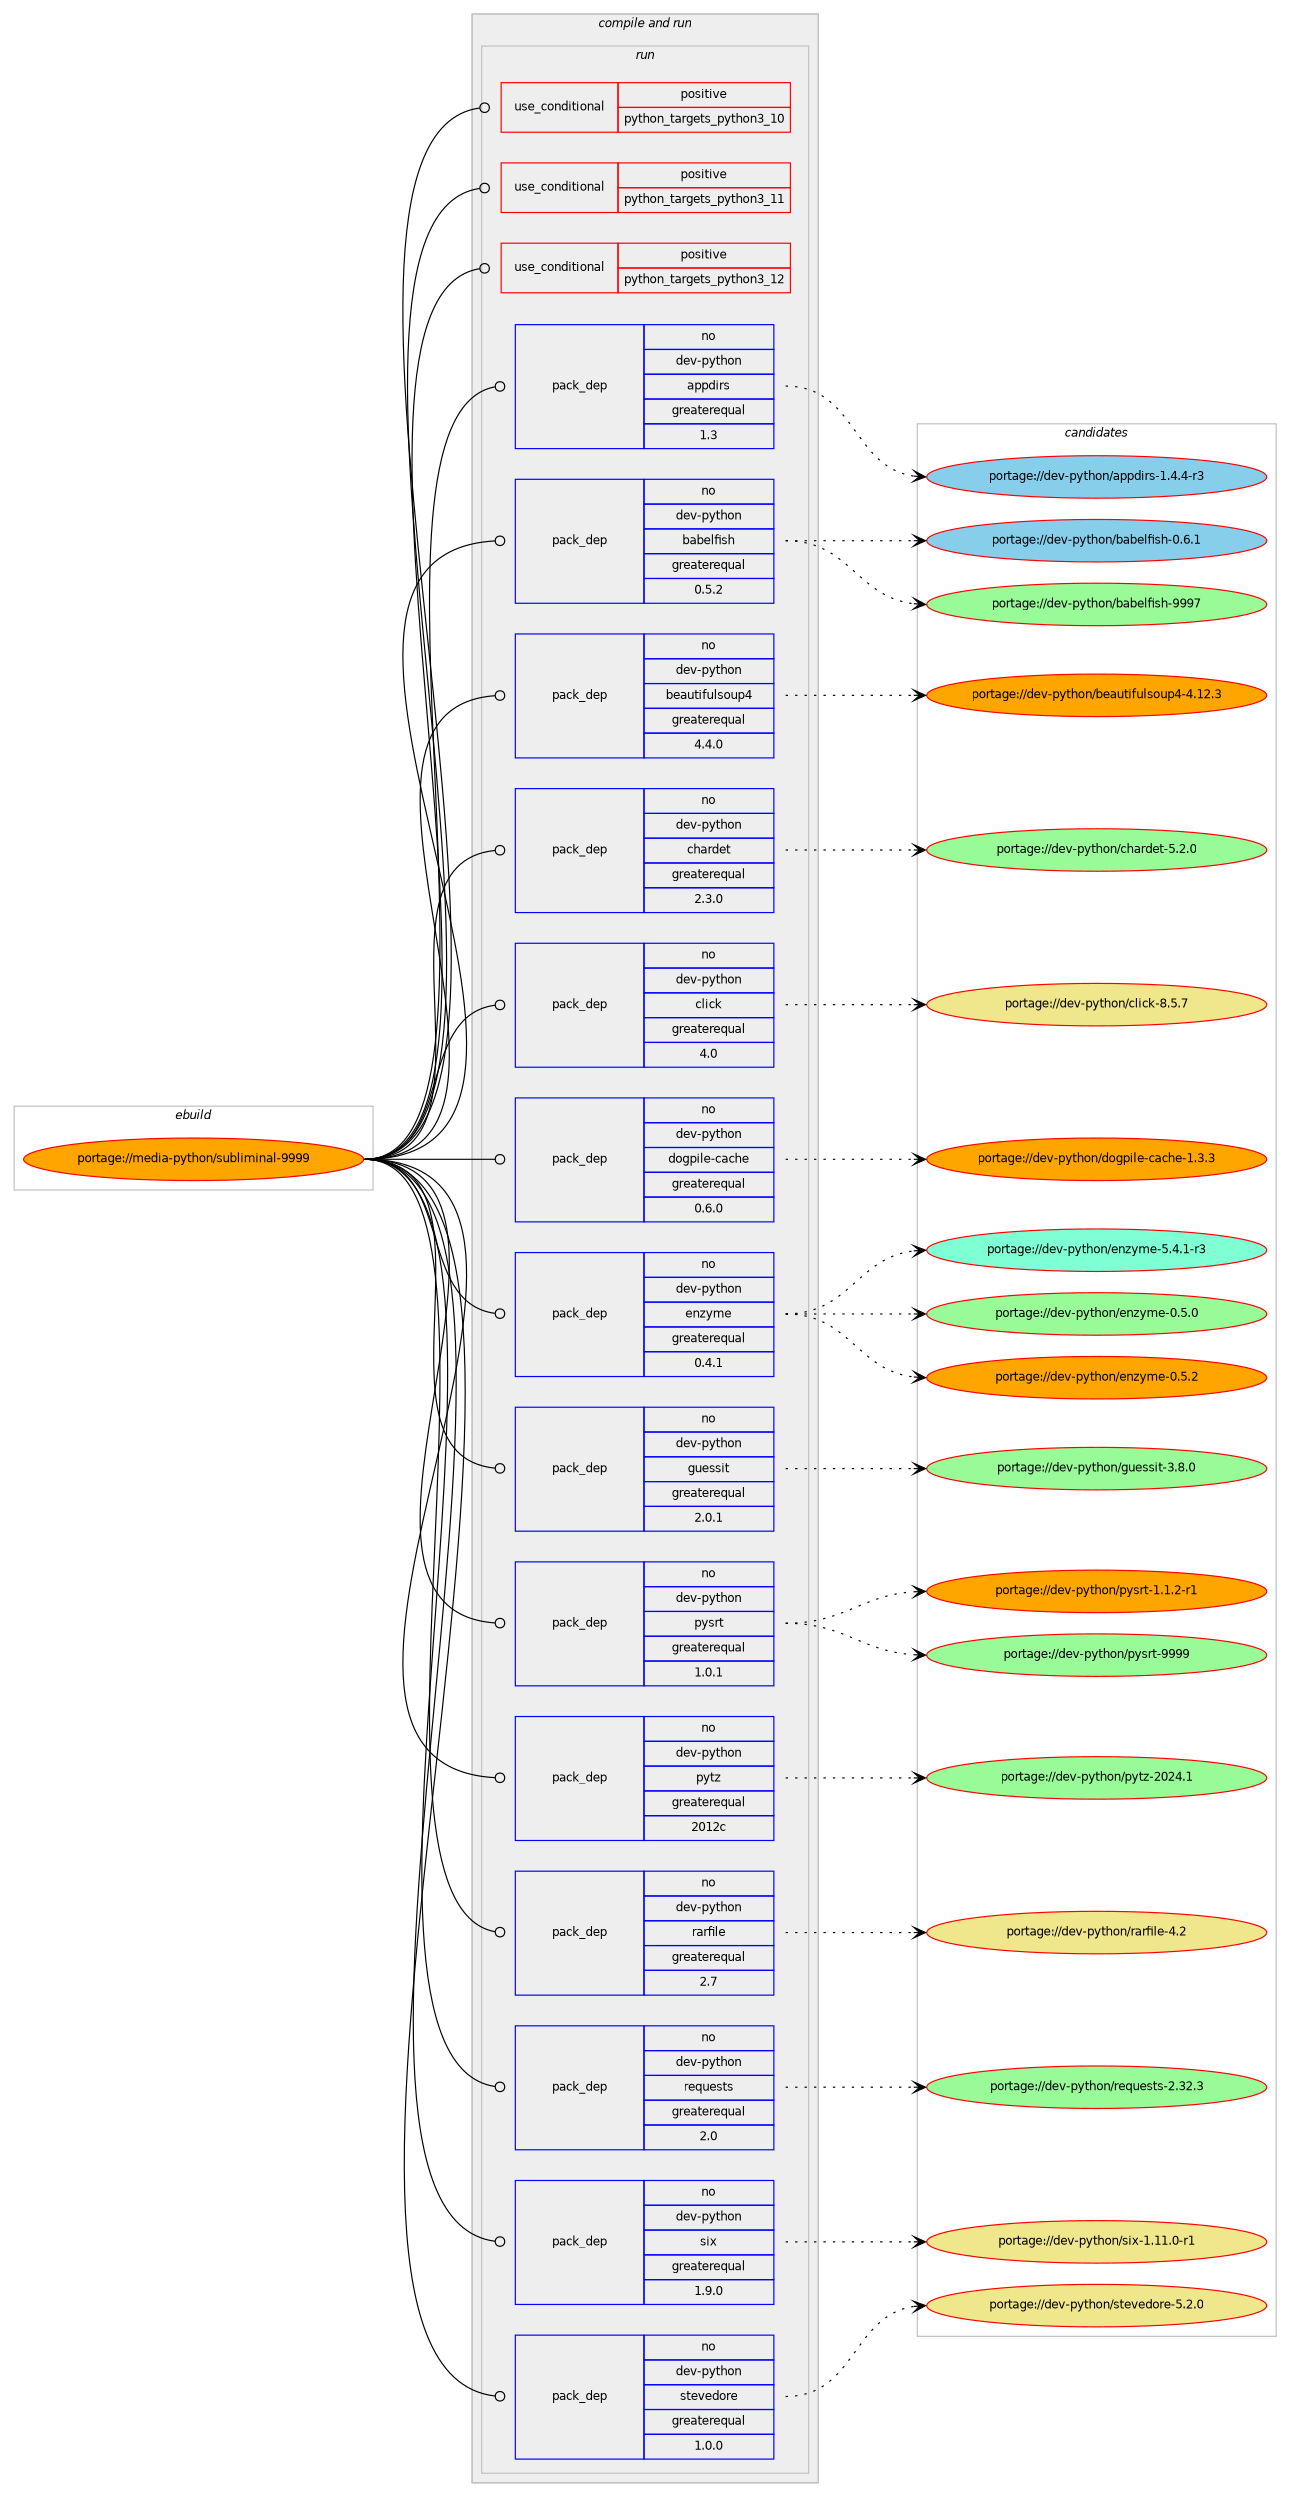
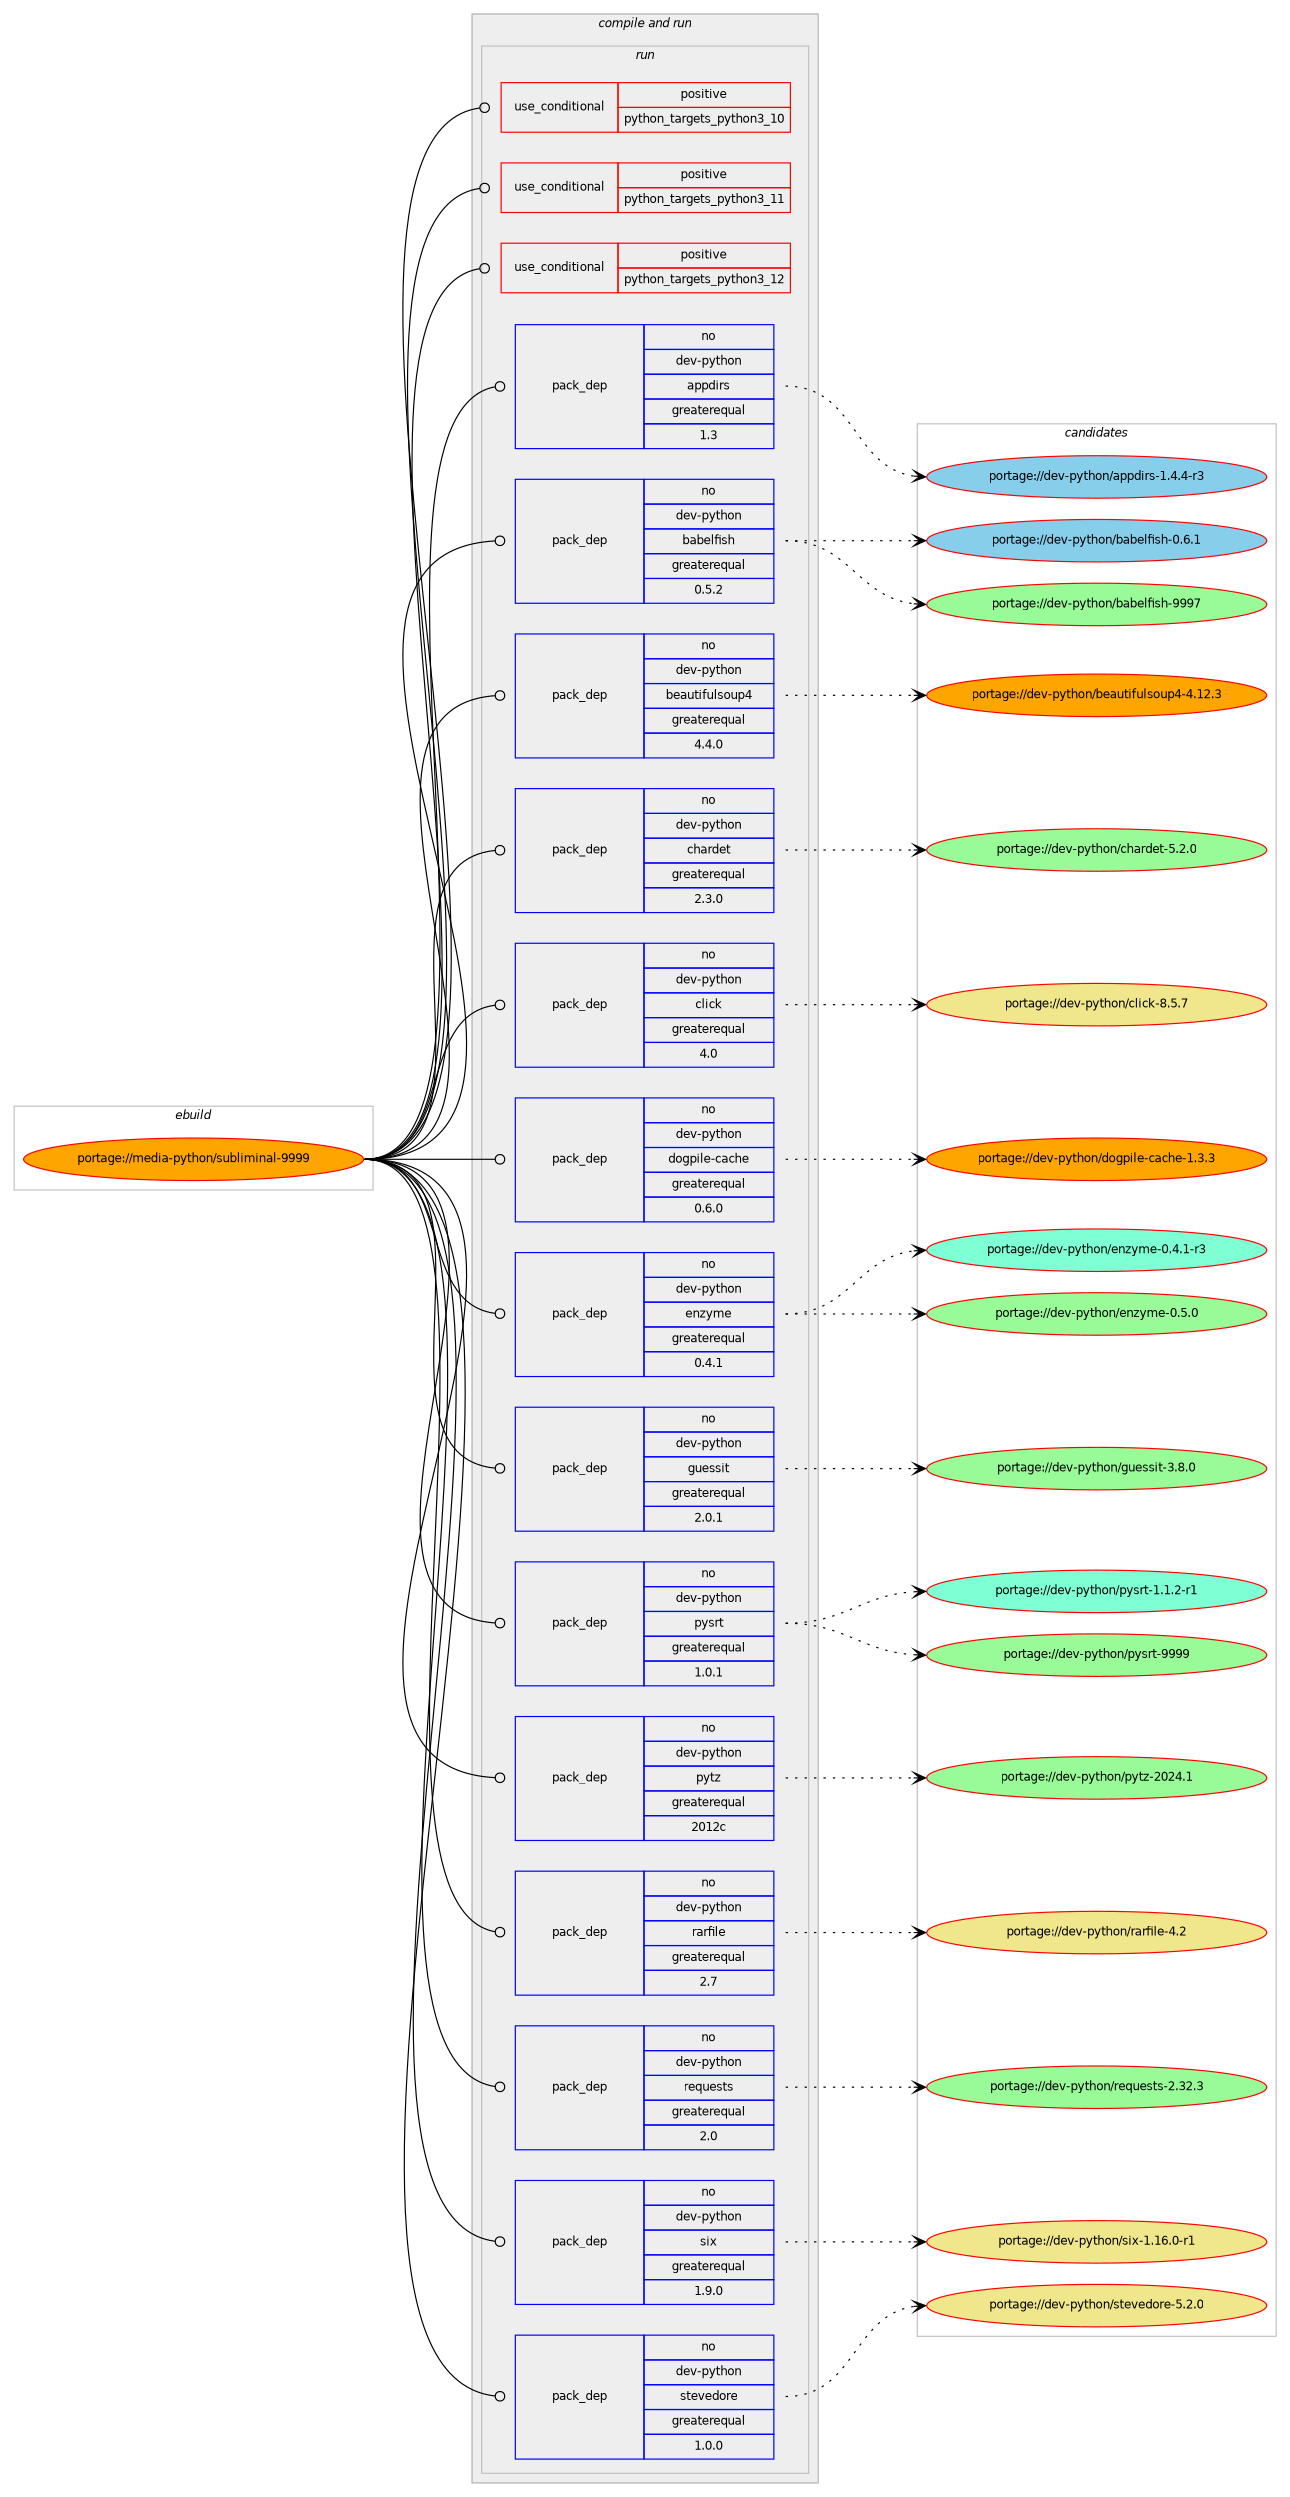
(1097, 1250) -> (1097, 1250)
(1097, 1378) -> none
(1097, 1591) -> (1097, 1591)
(1097, 2242) -> (1097, 2242)
